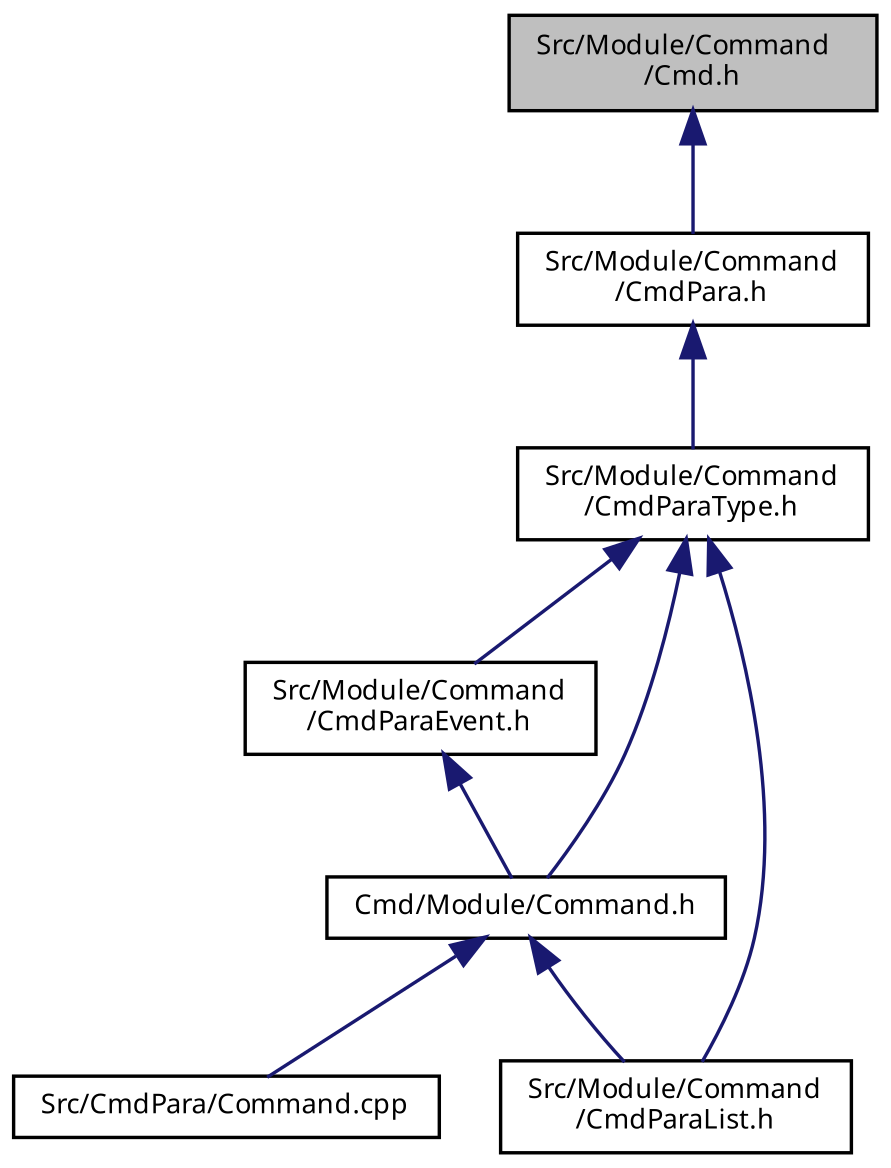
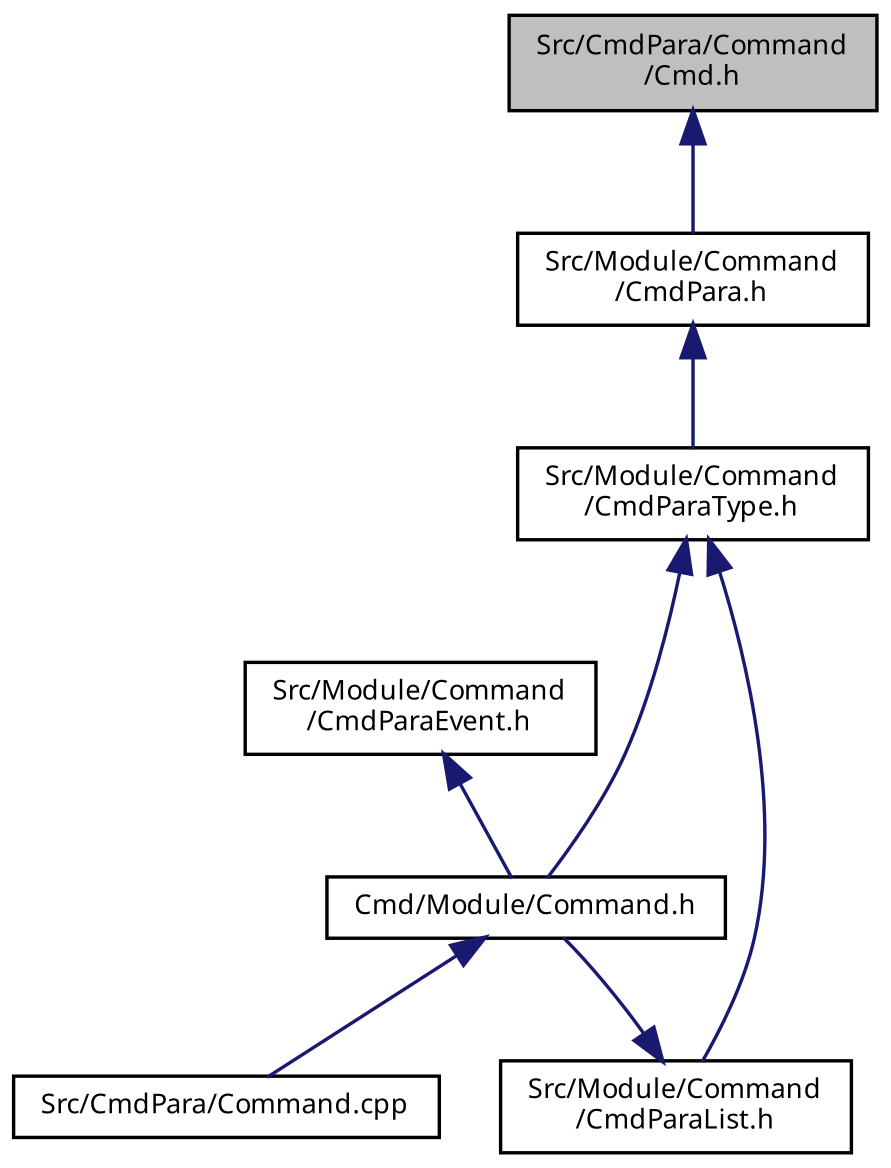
(693, 63) -> (693, 63)
(543, 612) -> none
(585, 1016) -> (605, 984)
